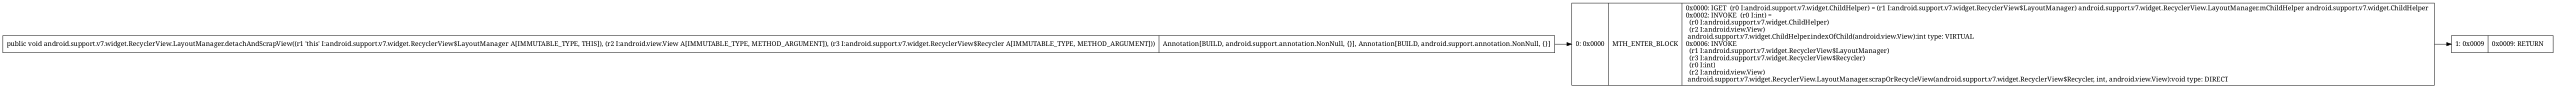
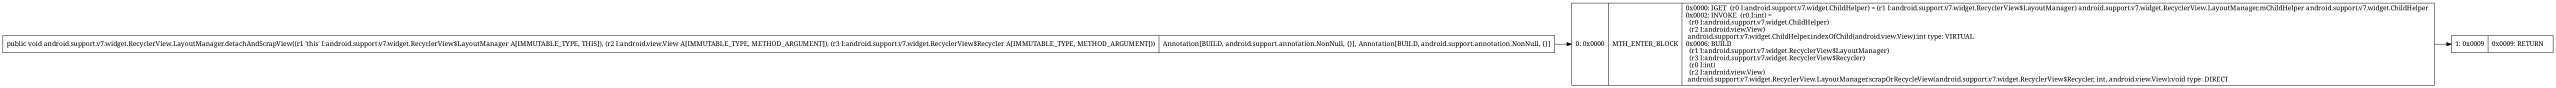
(1713, 44) -> (1711, 44)
